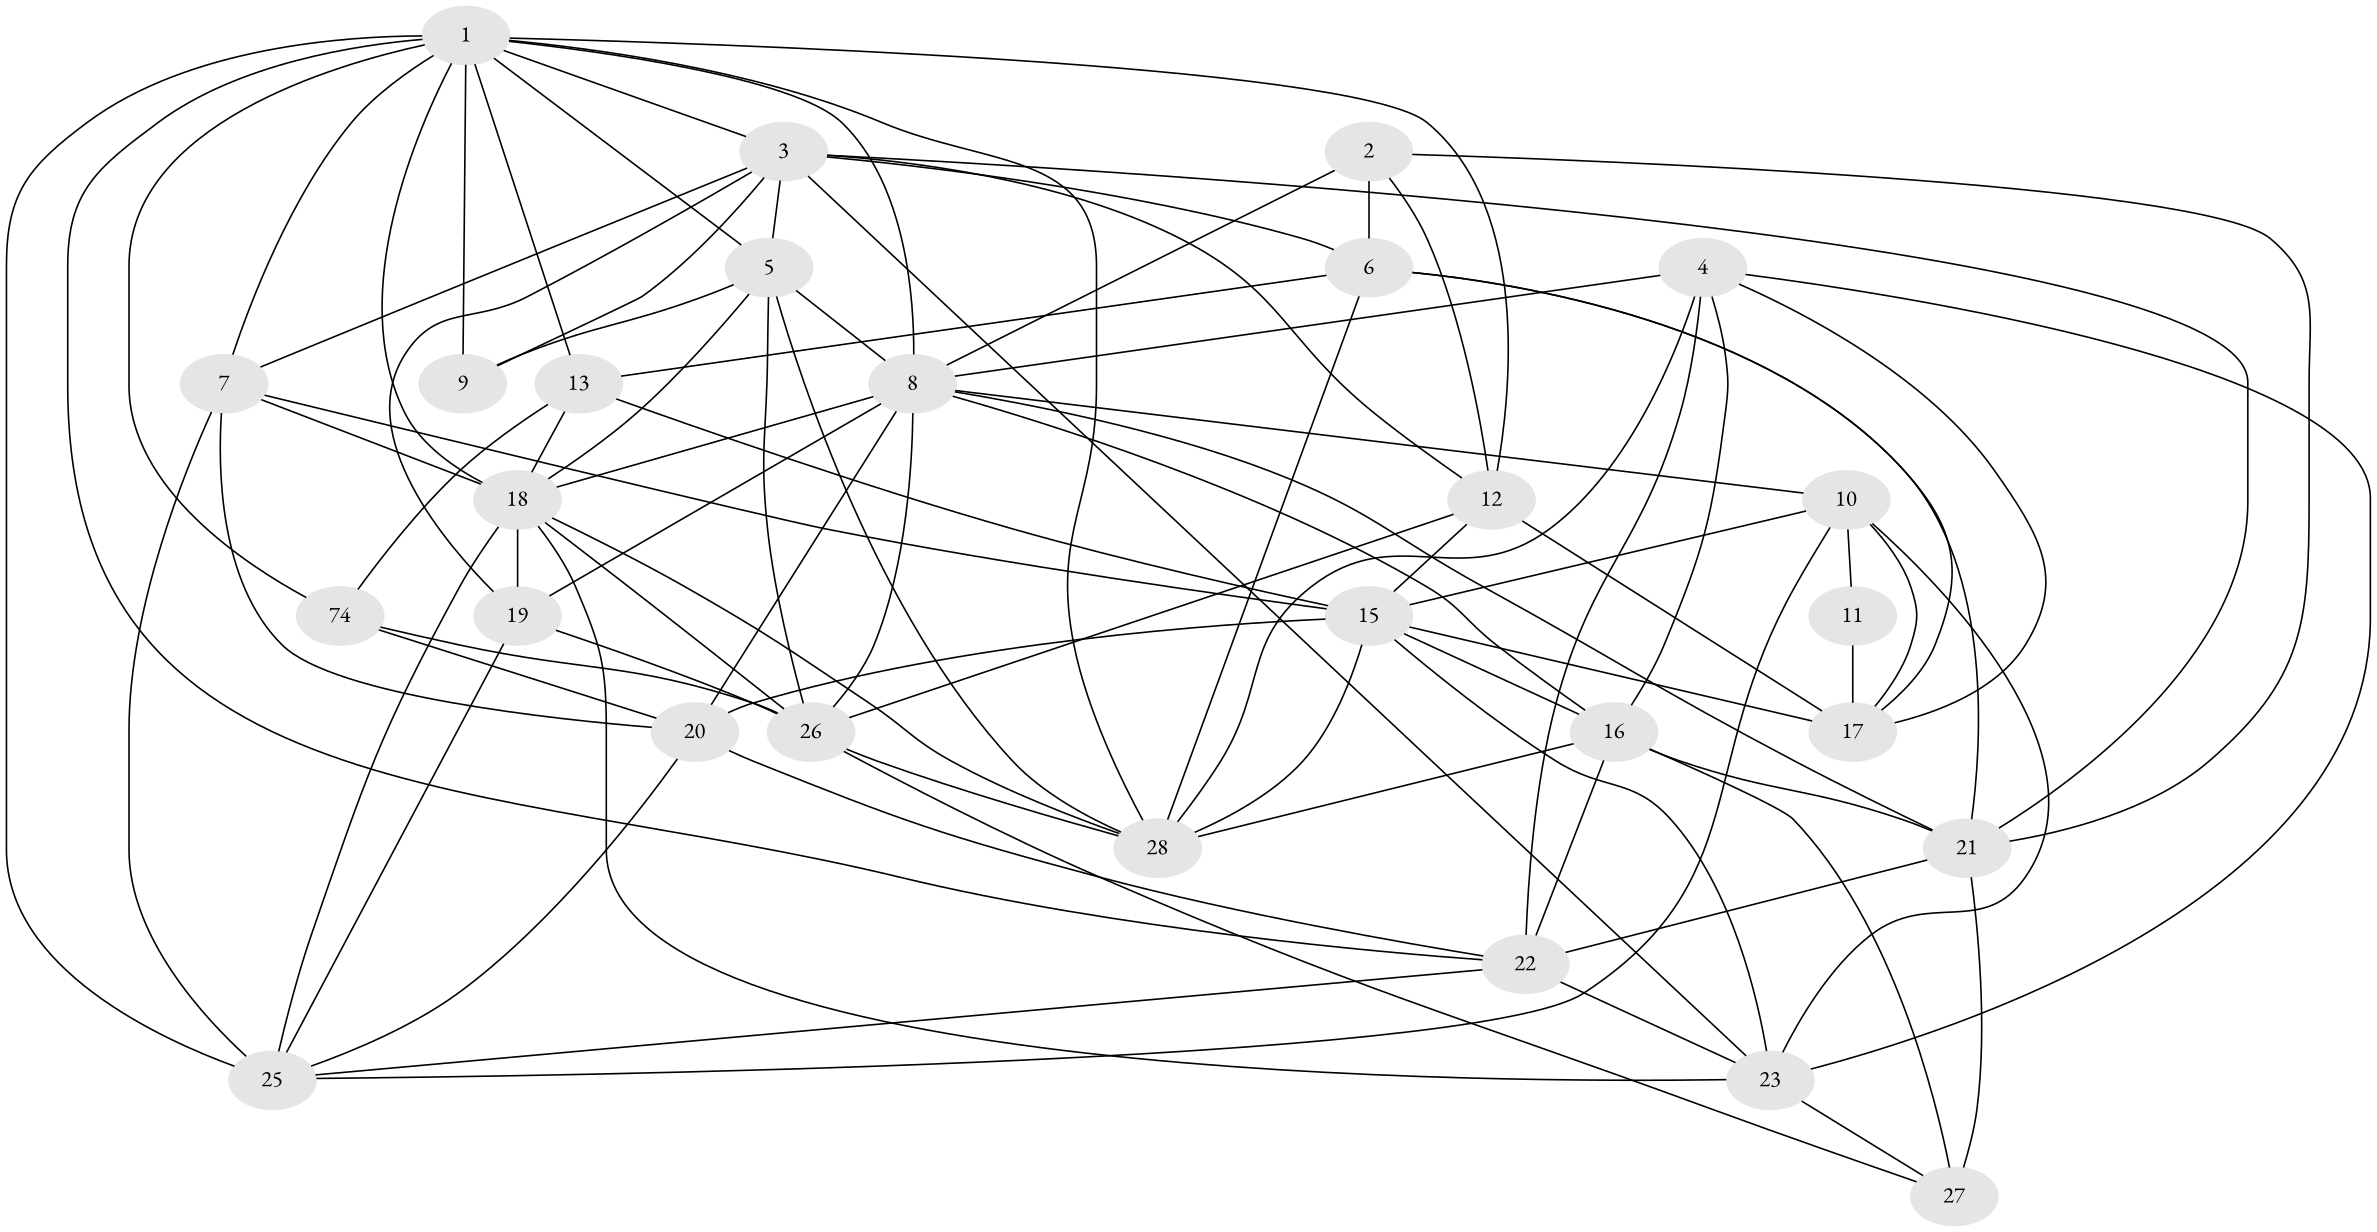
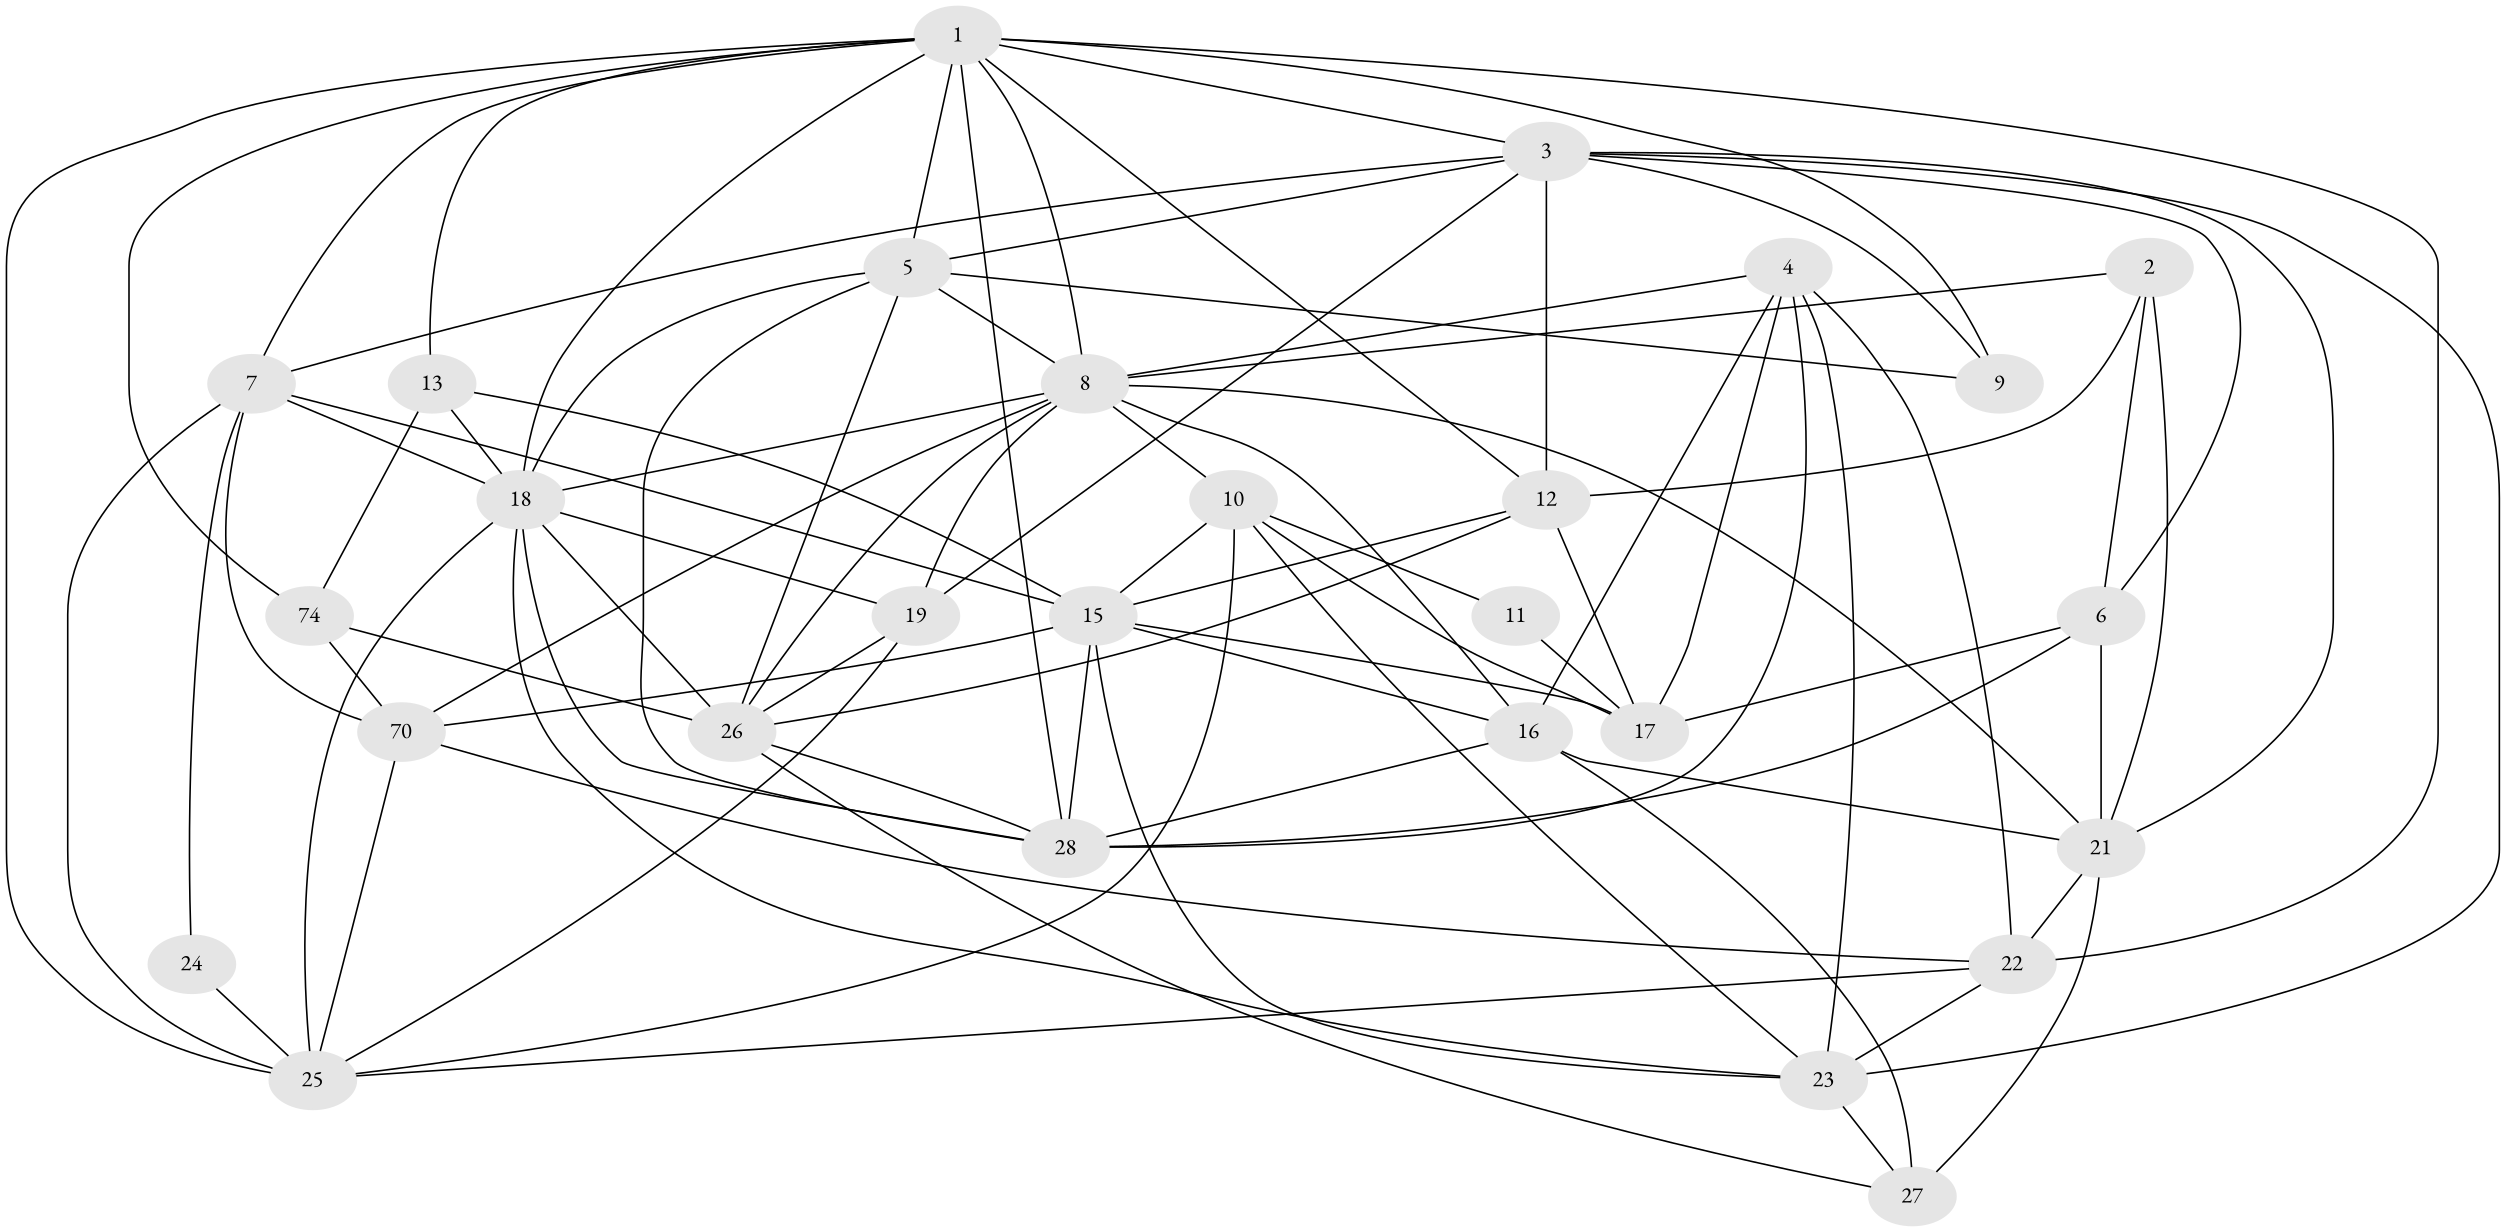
(991, 323) -> none
(695, 732) -> (402, 732)
(1570, 848) -> none
none -> (192, 964)
